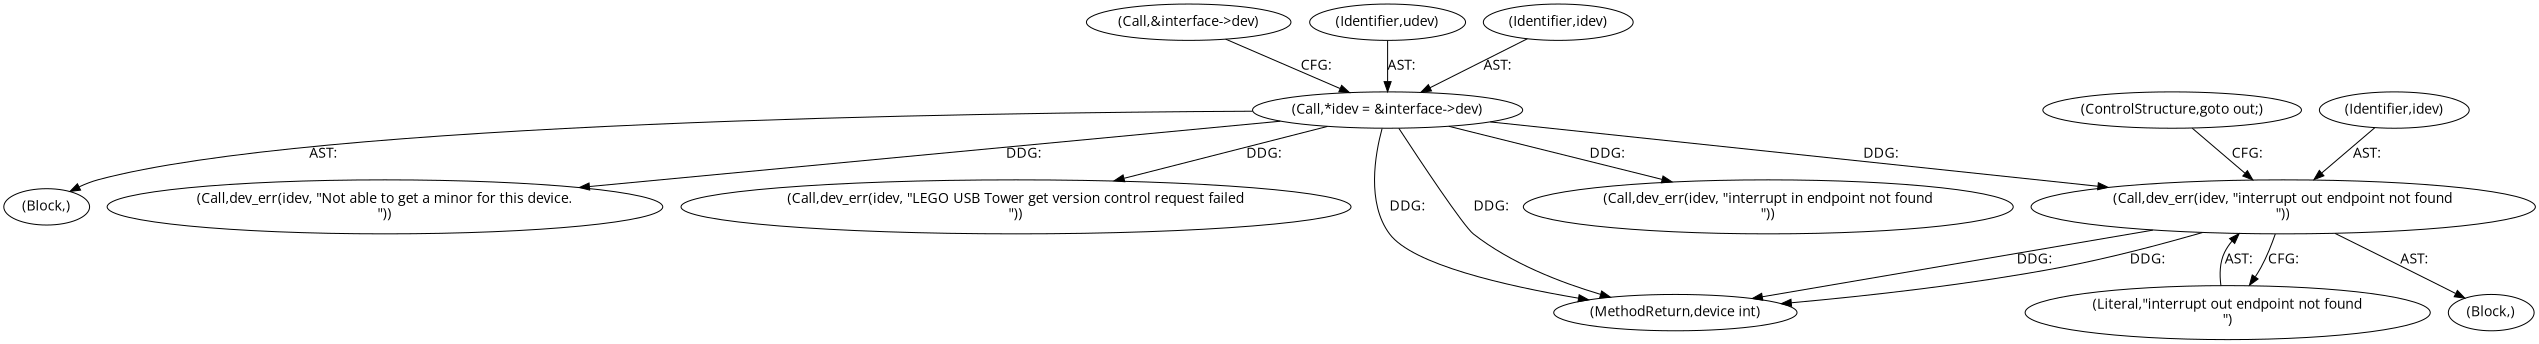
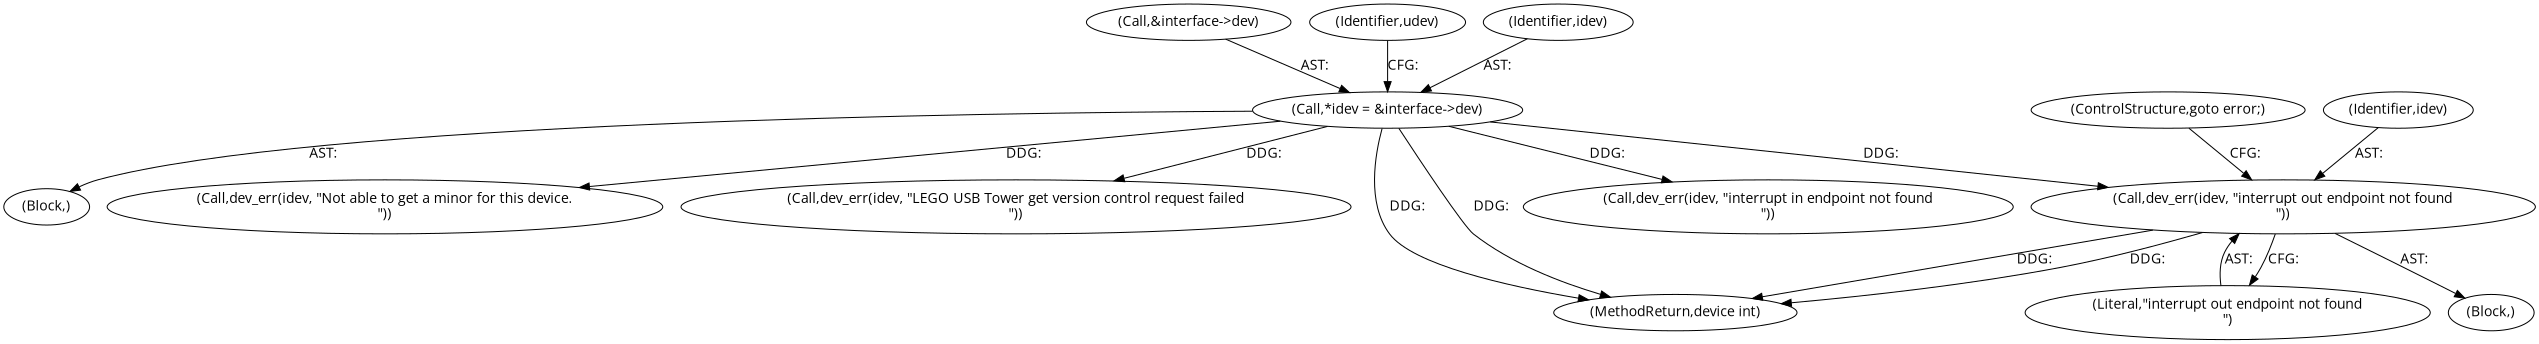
(1318, 66) -> (1317, 66)
(1404, 66) -> (1405, 66)
(2172, 110) -> (2168, 110)
